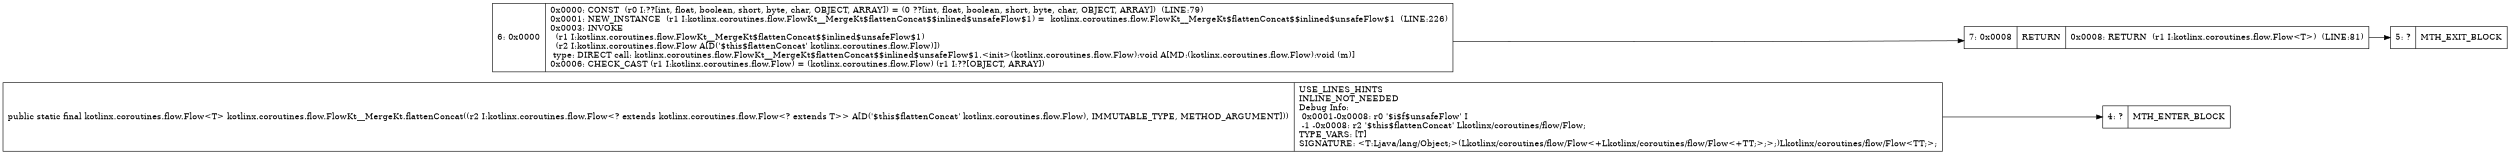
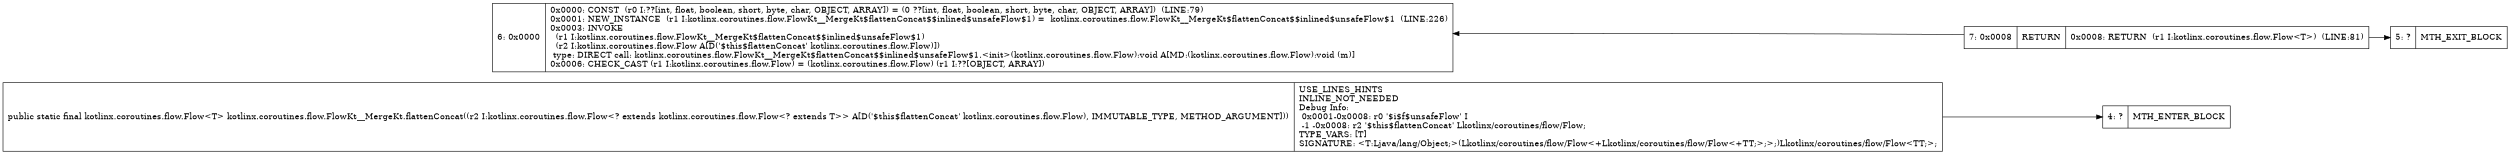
(1705, 42) -> (1712, 34)
